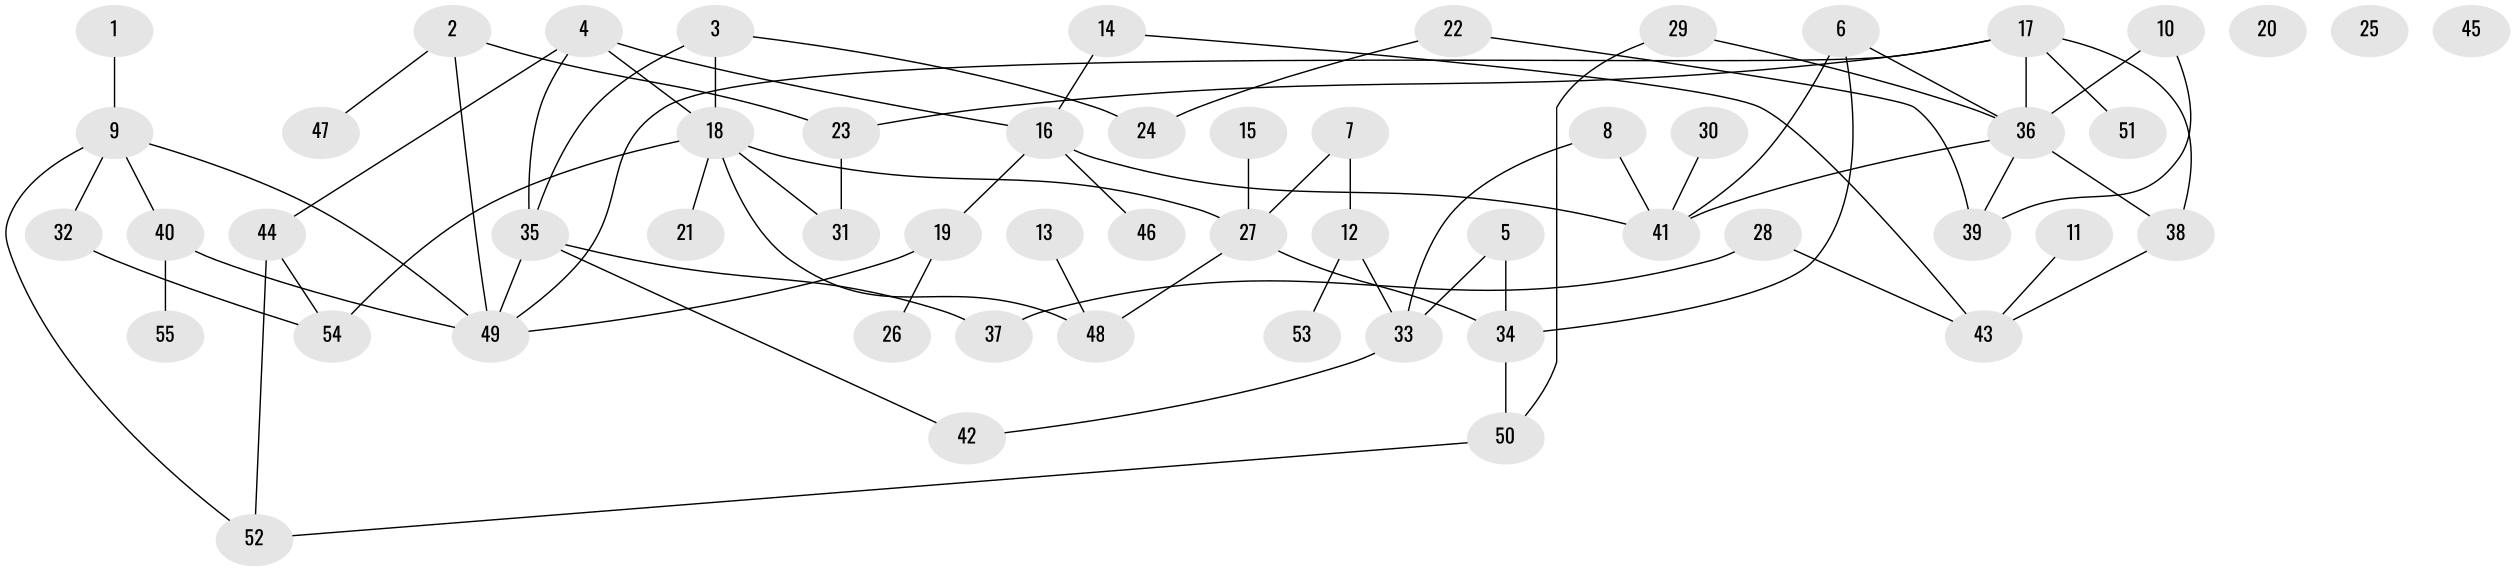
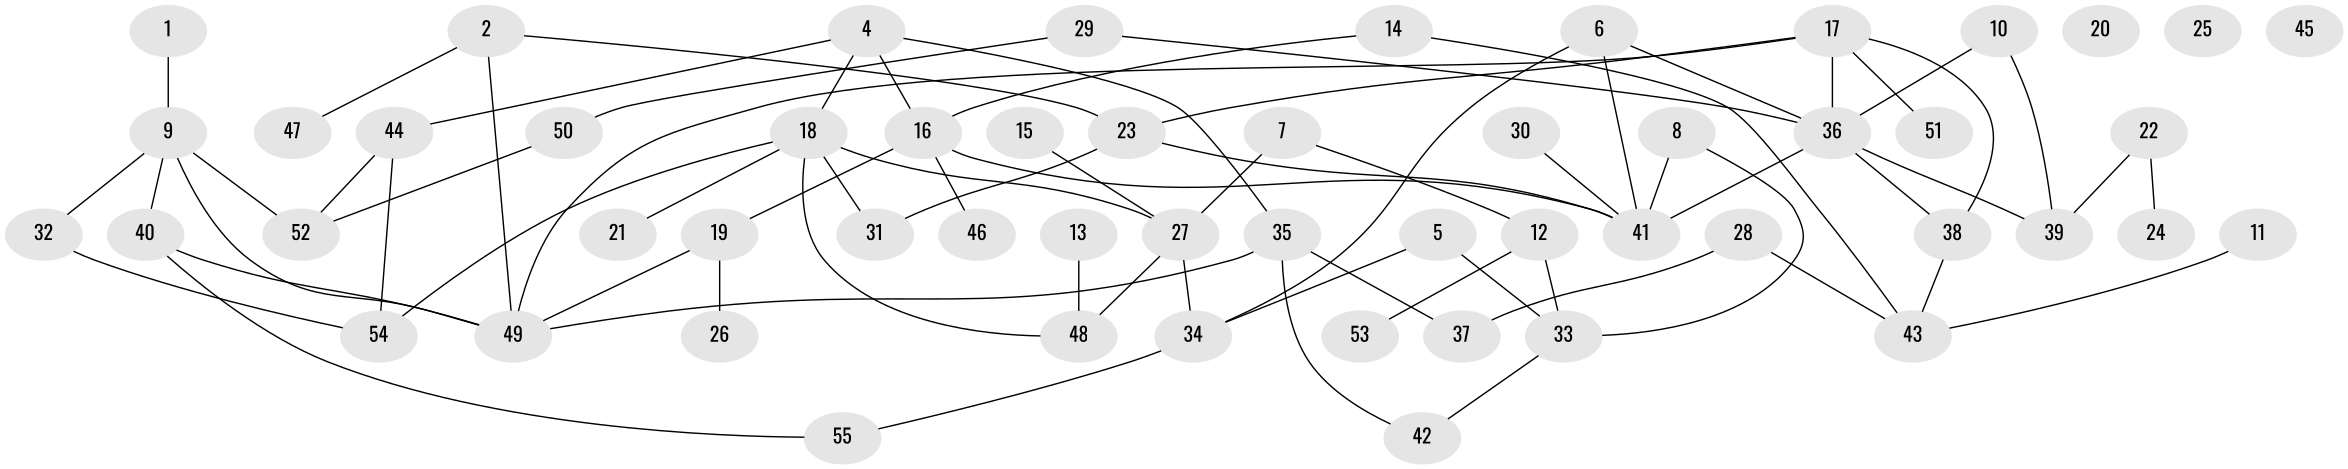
(715, 31) -> none
none -> (1331, 172)
(1506, 388) -> (1021, 393)
